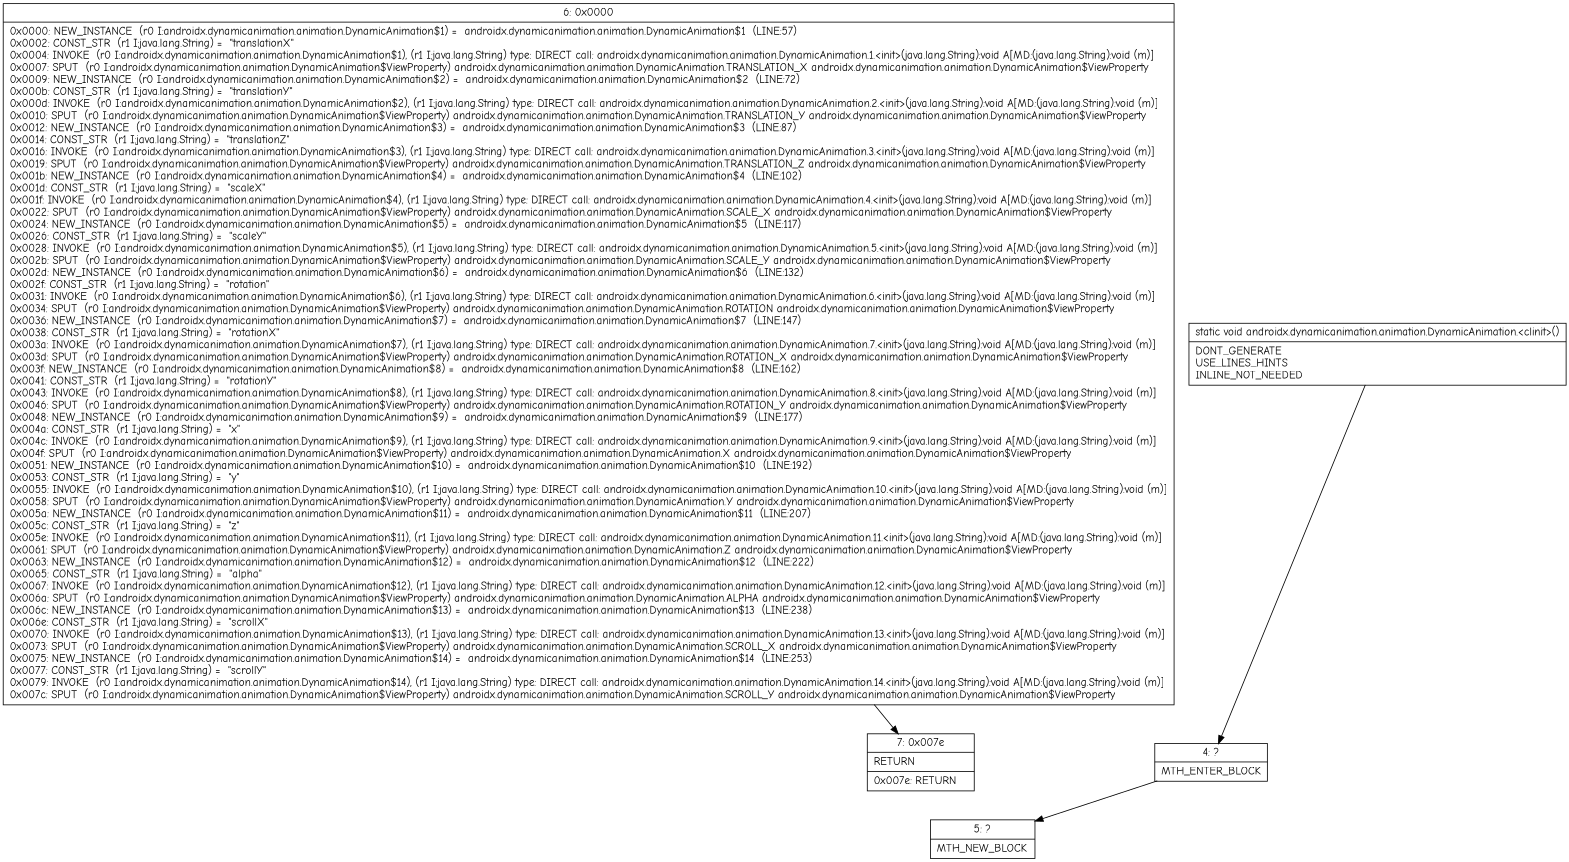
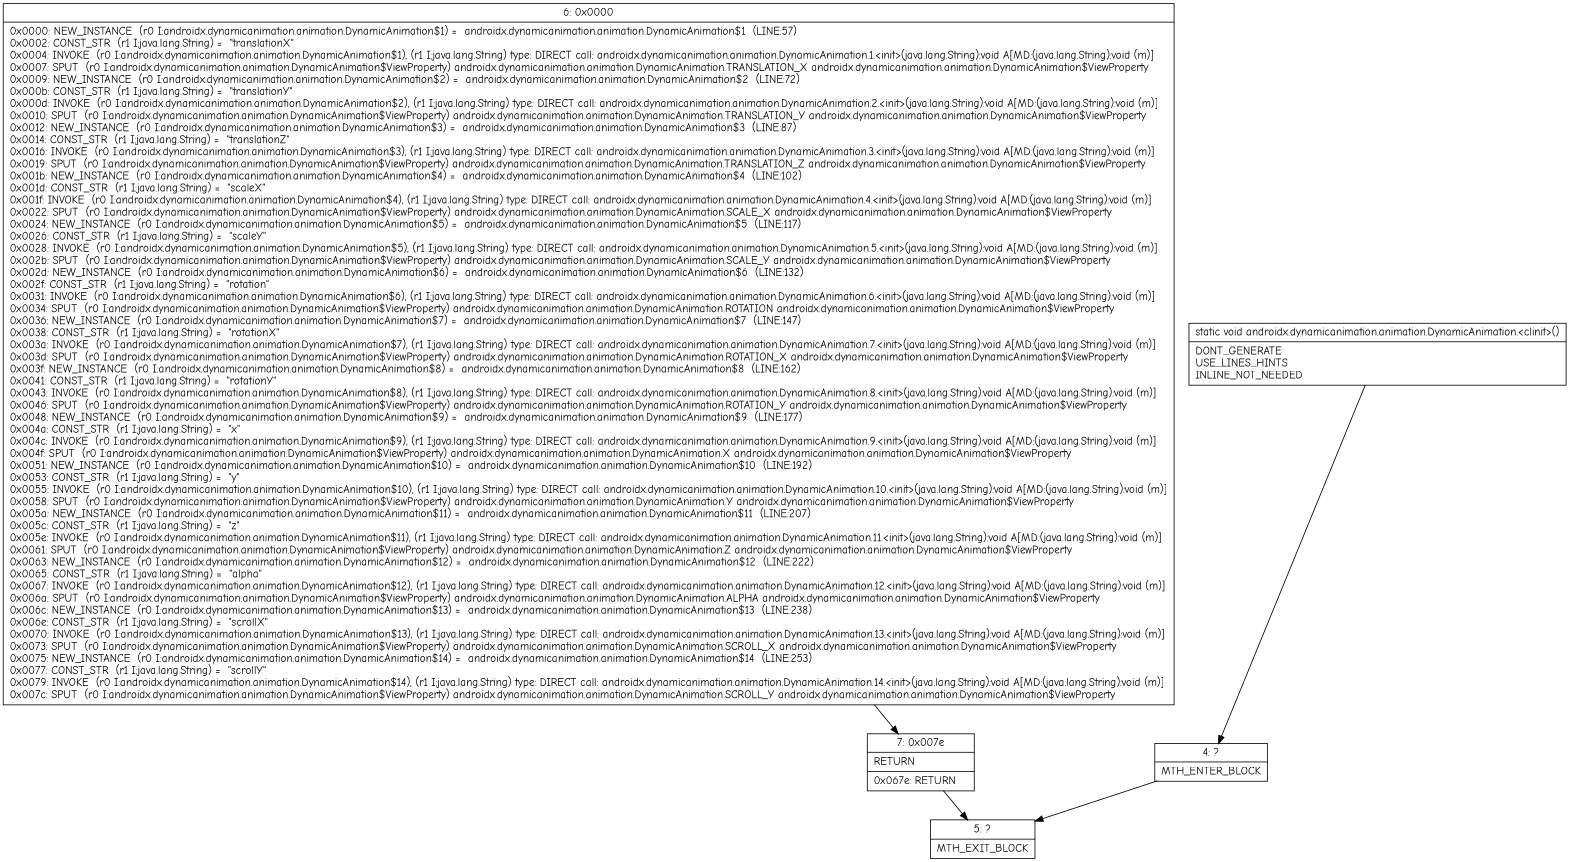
(921, 781) -> (920, 781)
none -> (953, 802)
(982, 848) -> (983, 848)
